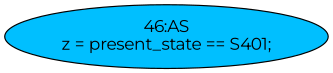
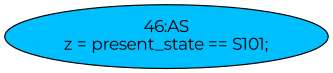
(166, 37) -> (166, 37)
